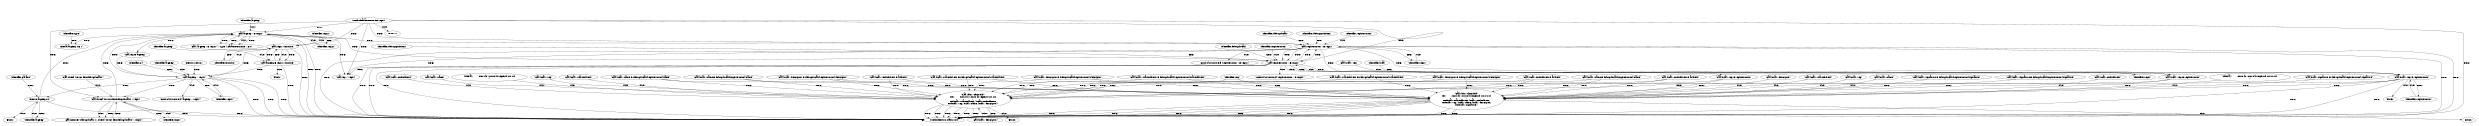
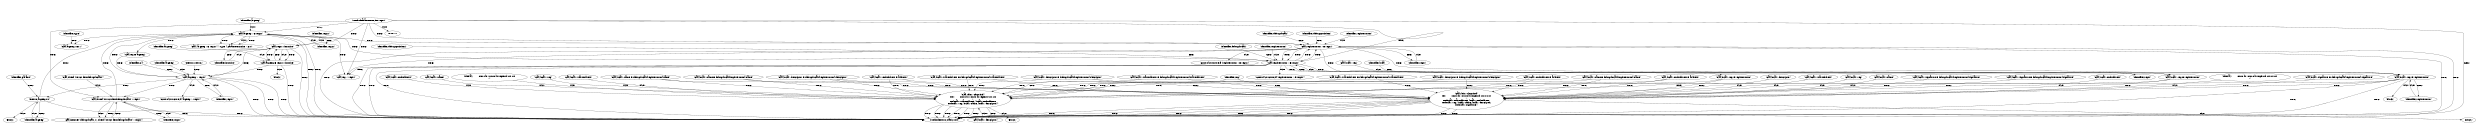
(231, 39) -> none
(71, 47) -> (71, 47)
(2467, 63) -> (2467, 63)
